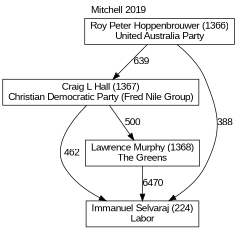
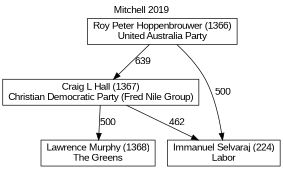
(225, 123) -> (223, 92)
(142, 180) -> none
